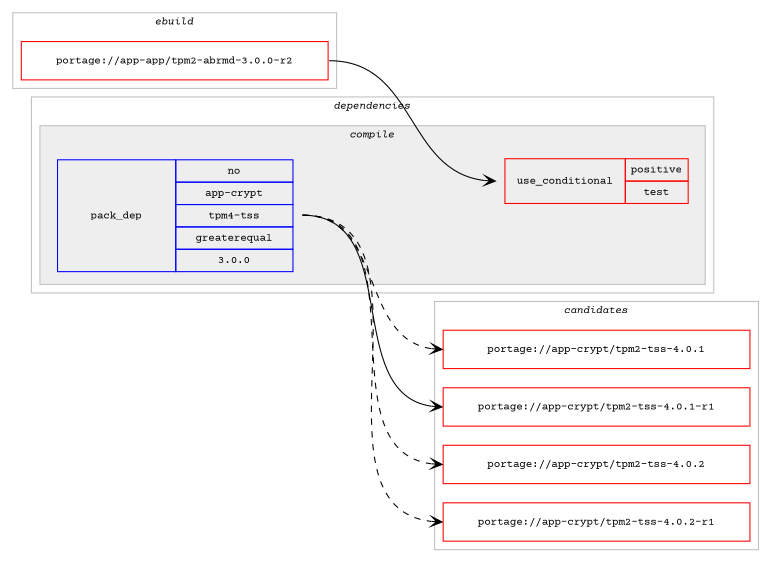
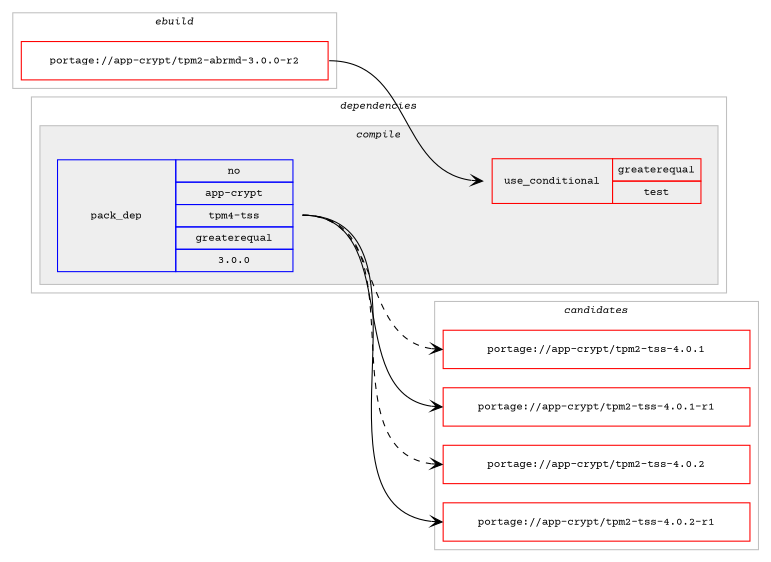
(175, 61) -> (175, 61)
(657, 169) -> (657, 169)
(372, 400) -> (372, 400)
